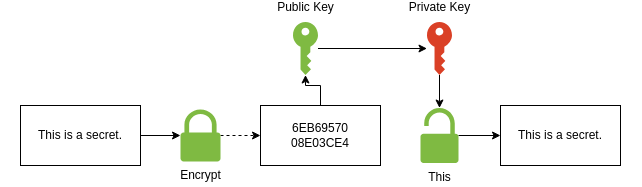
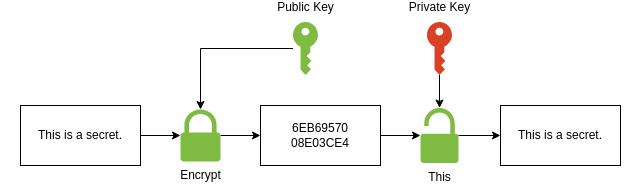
(369, 49) -> (220, 49)
(321, 87) -> (397, 136)
(237, 136) -> (237, 136)
